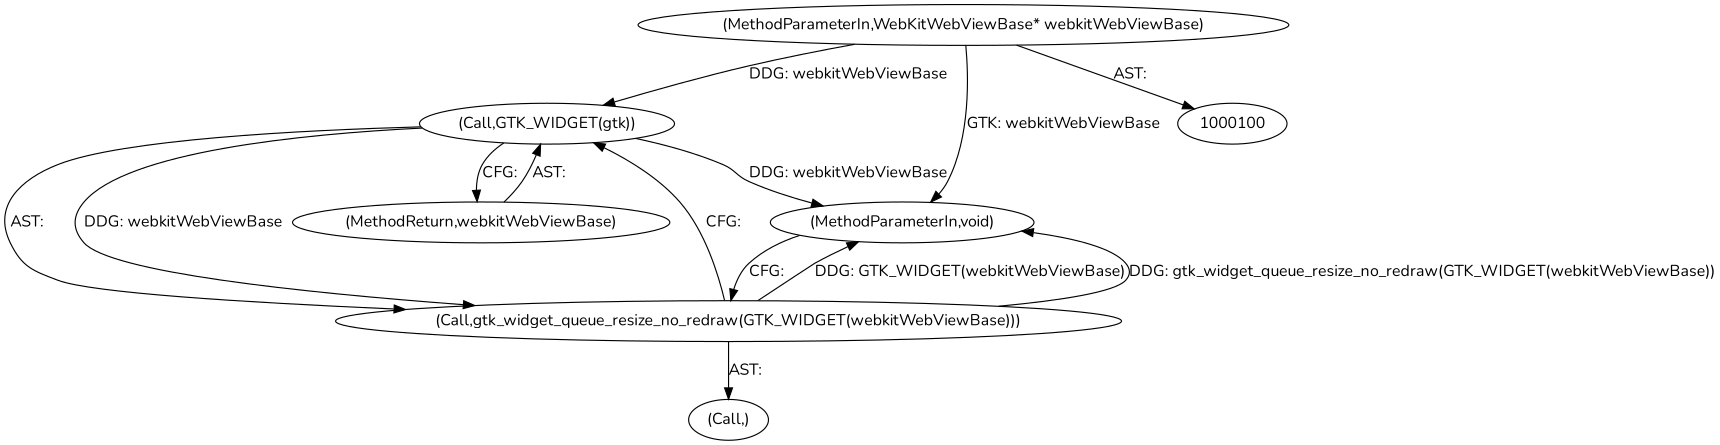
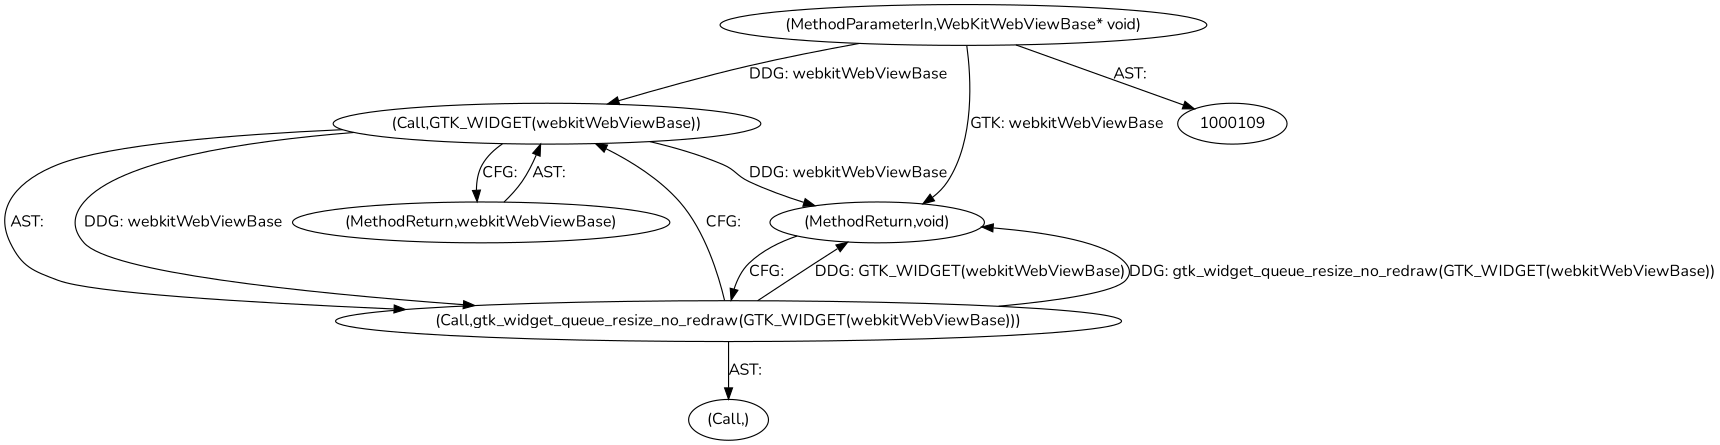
(963, 25) -> (963, 25)
(547, 124) -> (547, 124)
(1232, 124) -> (1232, 124)
(902, 222) -> (877, 222)
